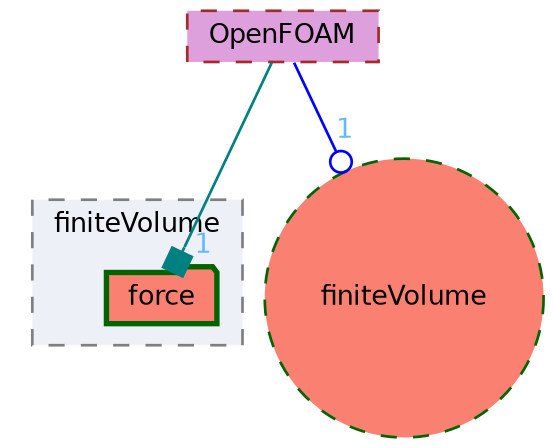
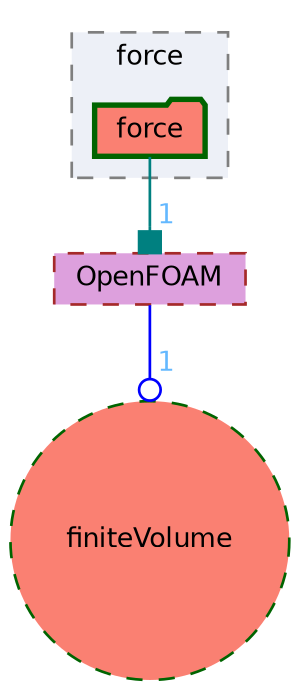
(228, 155) -> (150, 195)
(137, 225) -> (150, 58)
